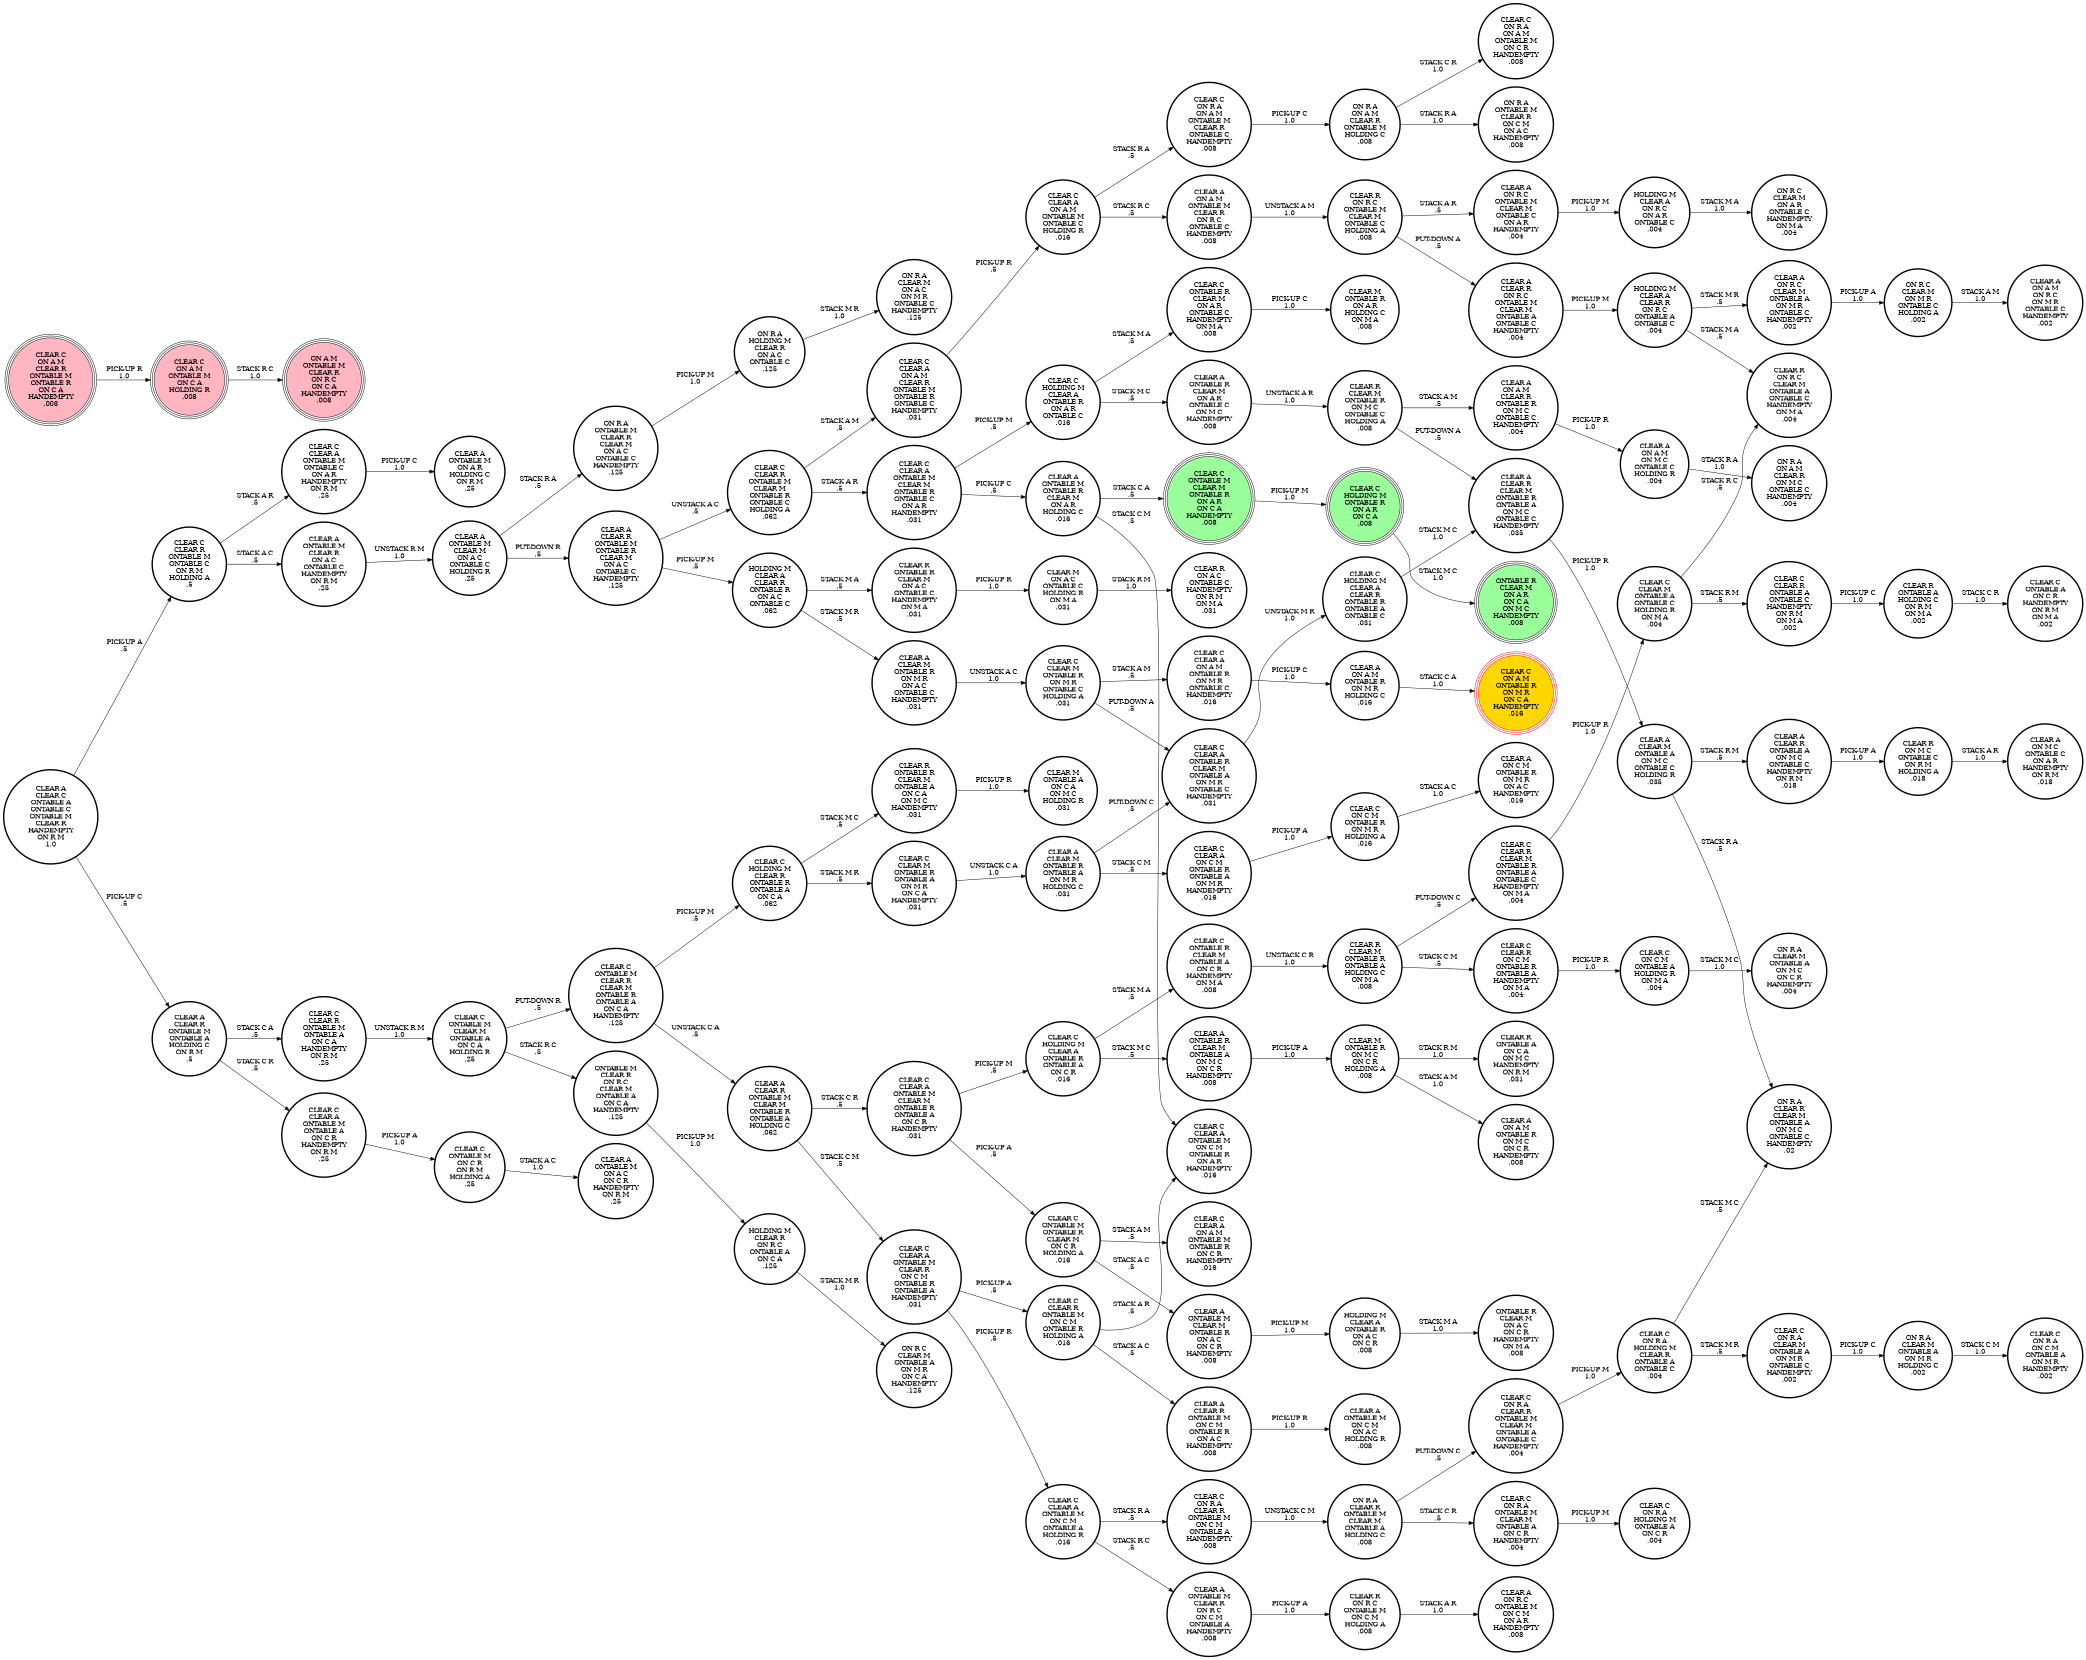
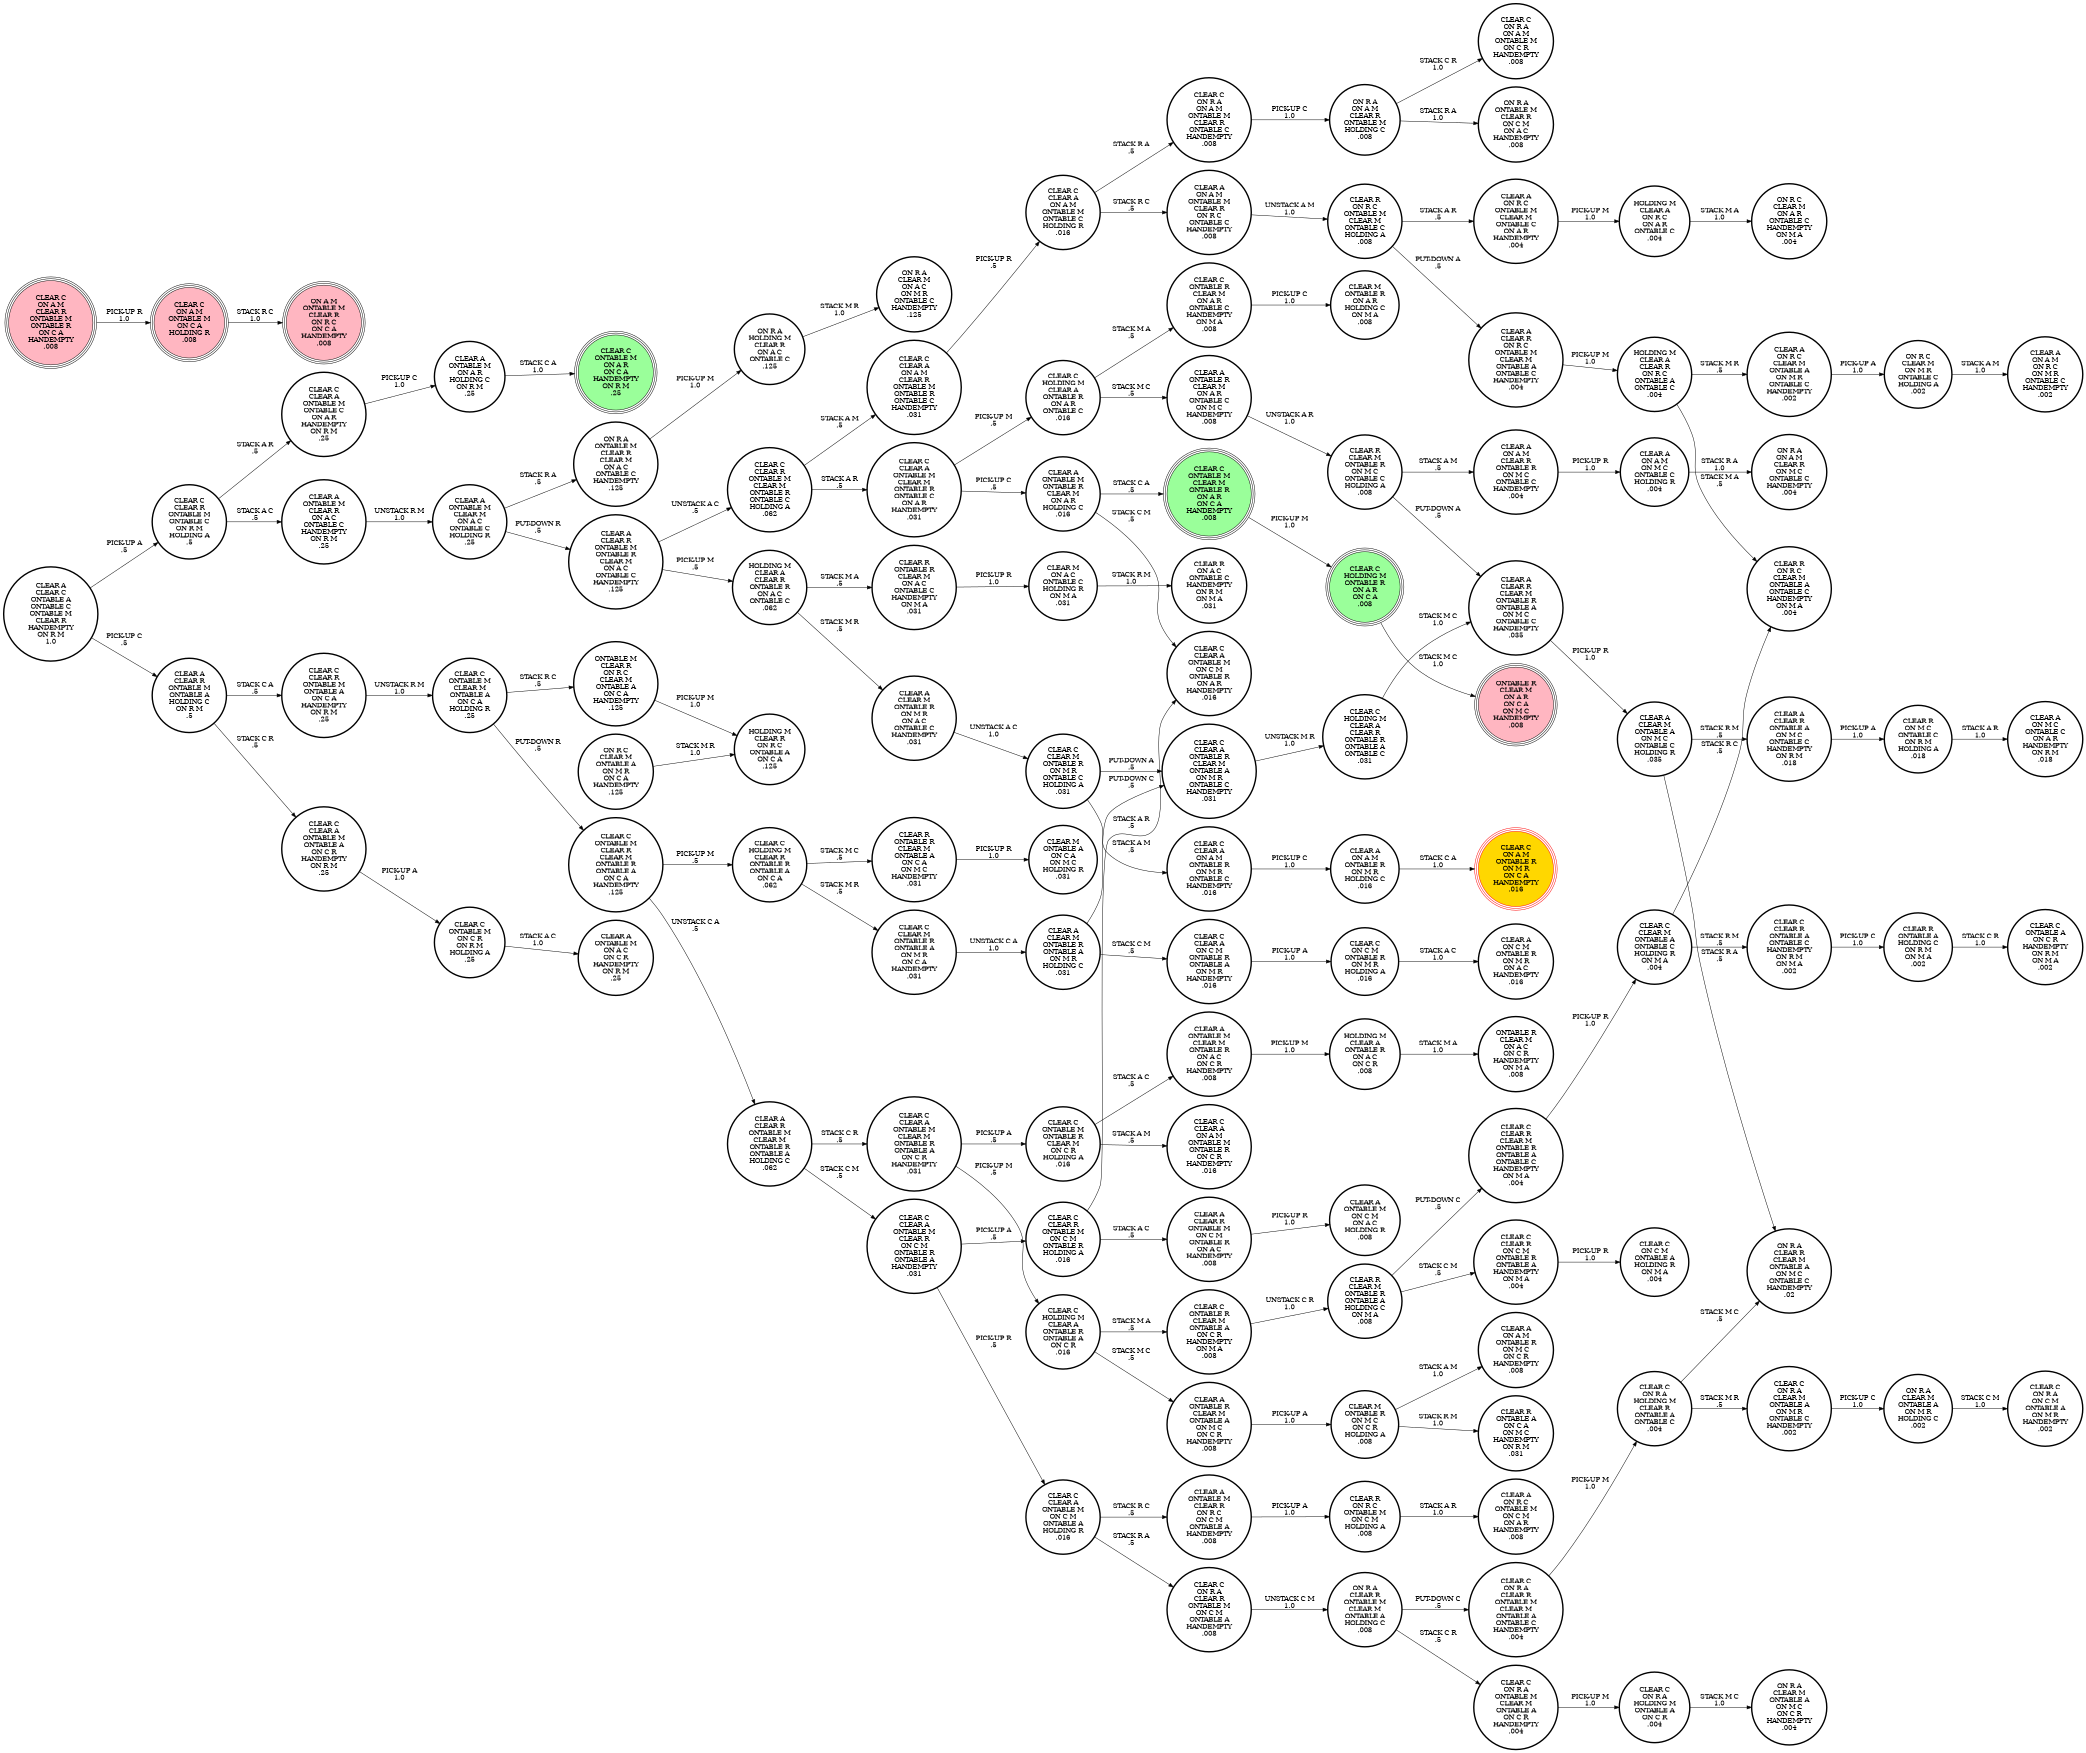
none -> (616, 373)
(1516, 602) -> (1516, 705)
(1718, 971) -> (1718, 1707)
(839, 1307) -> (692, 761)
